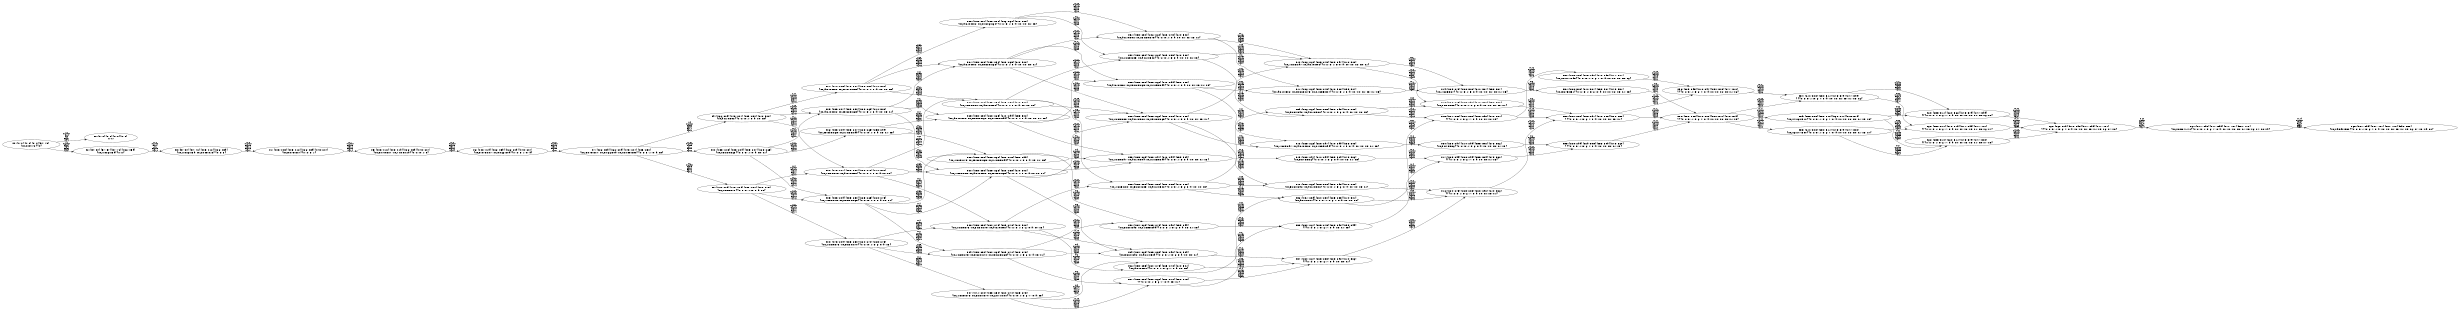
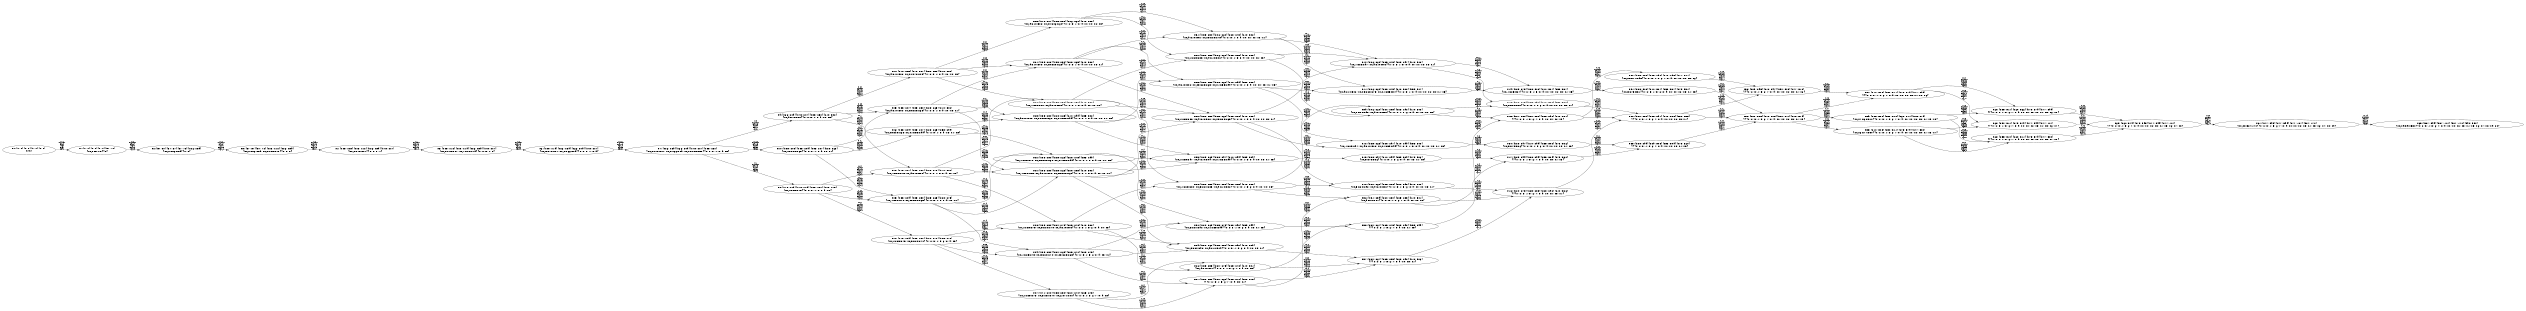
(71, 141) -> (61, 150)
